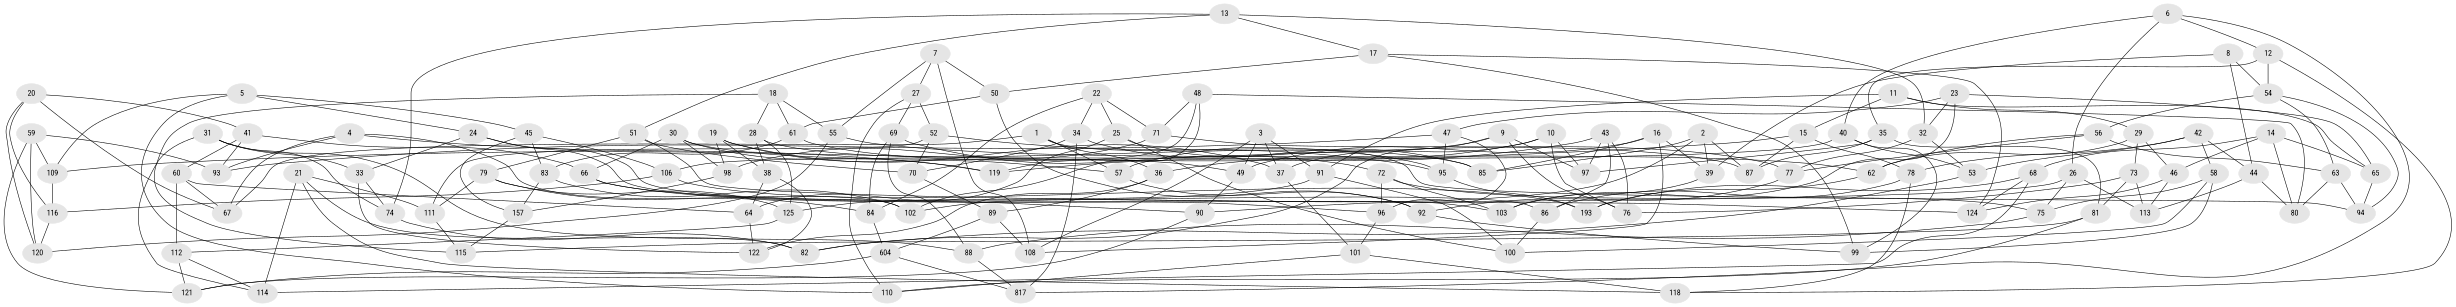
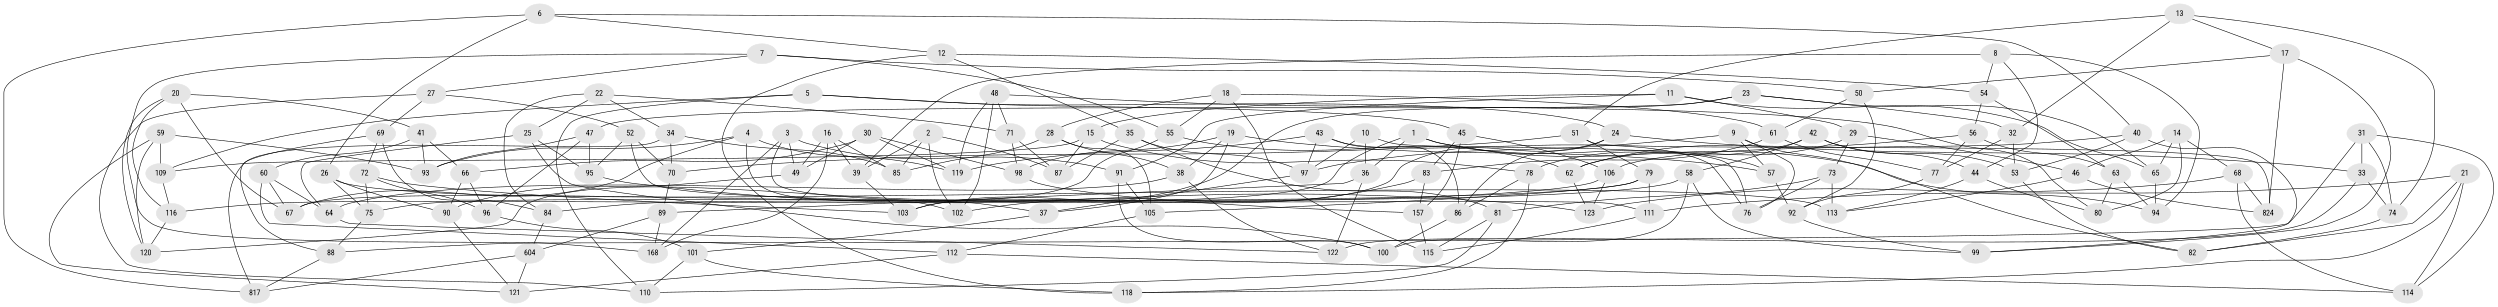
(2370, 132) -> (2155, 87)
(1415, 151) -> (1232, 185)
(788, 213) -> (1150, 213)
(1586, 213) -> (1589, 213)
(1972, 213) -> (2268, 213)
(1030, 253) -> (653, 253)
